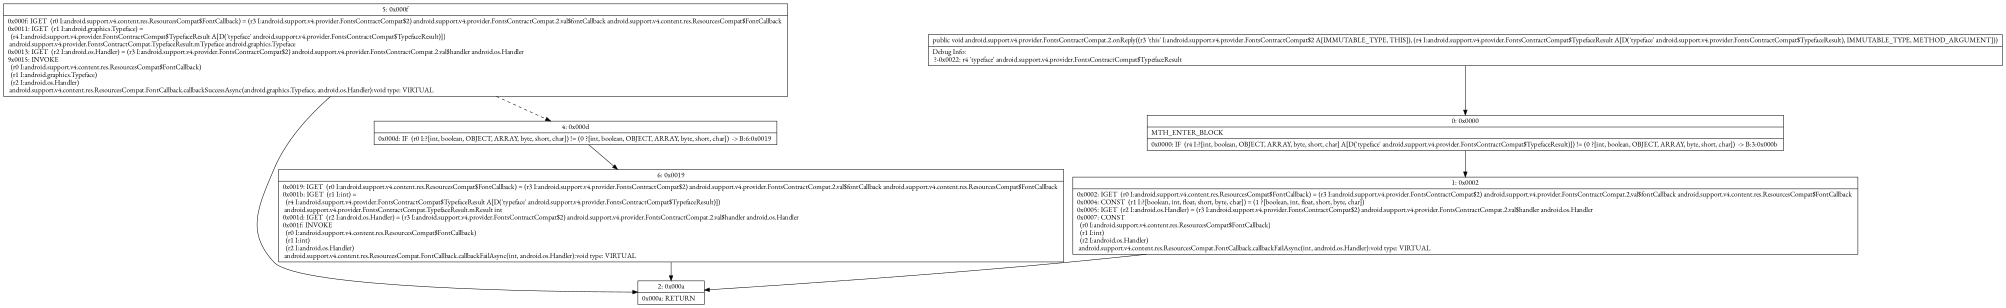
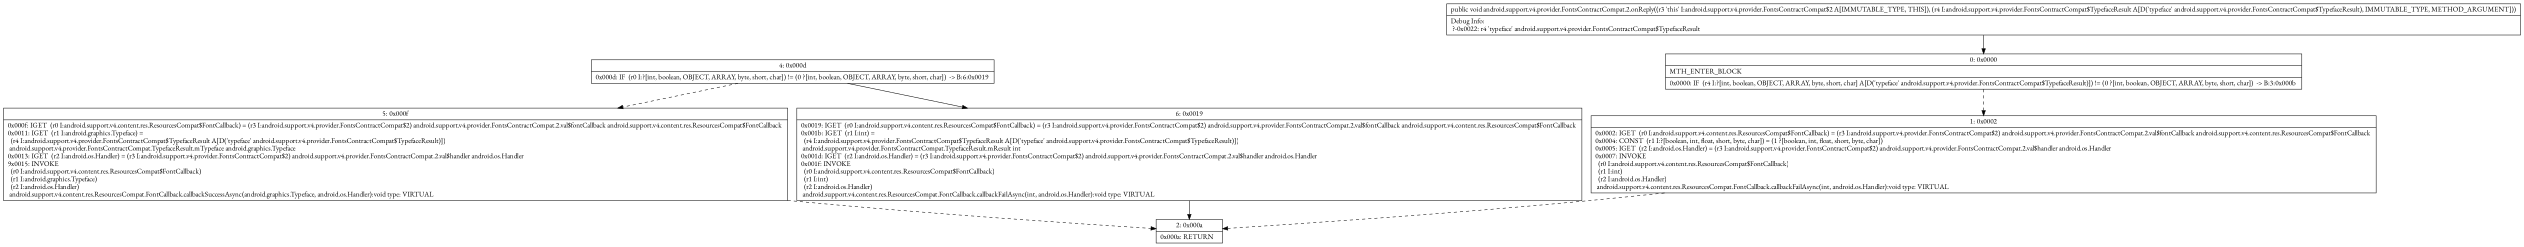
(521, 108) -> (680, 95)
(1465, 161) -> (1984, 100)
(1103, 217) -> (1622, 156)
(928, 274) -> (1446, 213)
(355, 281) -> (969, 216)
